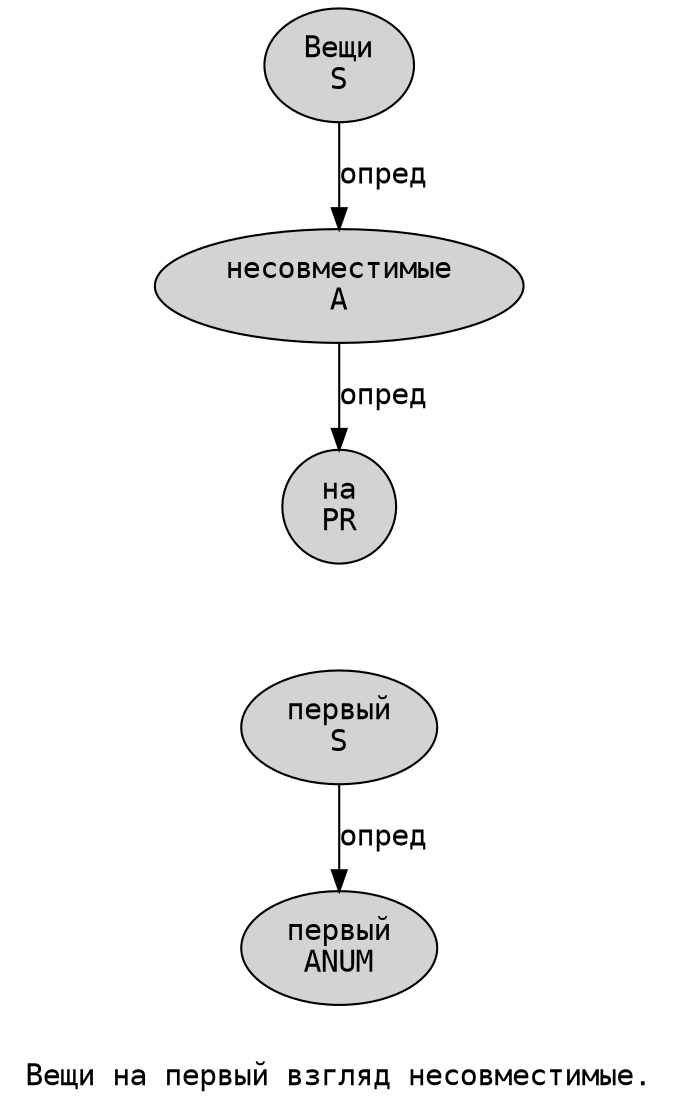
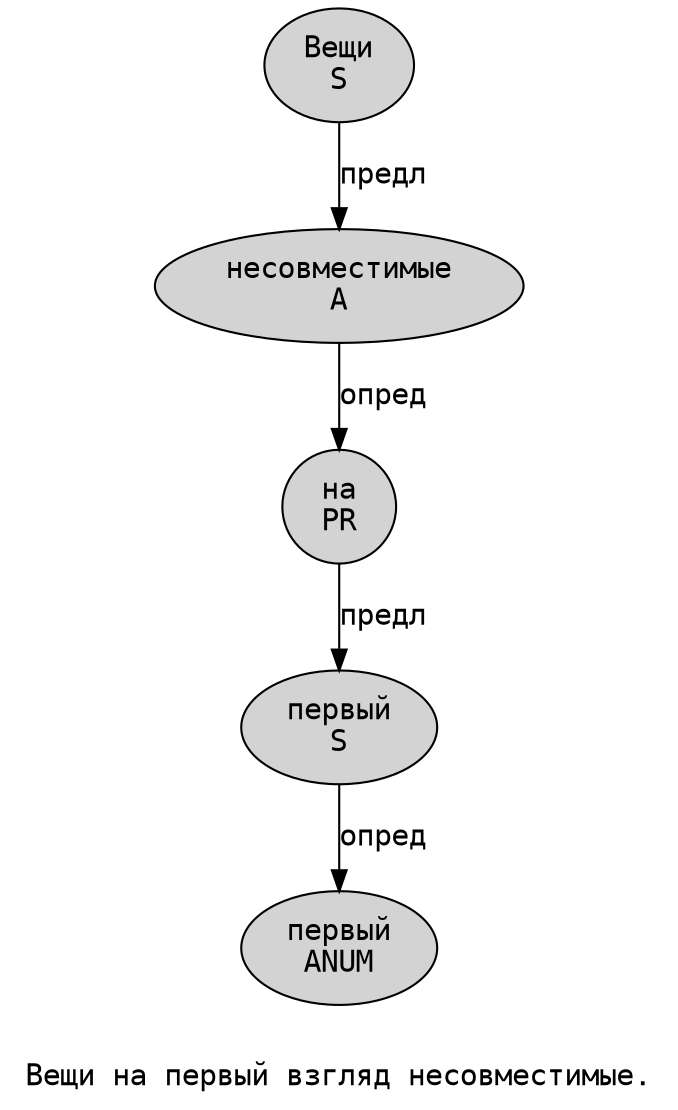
(383, 176) -> (383, 176)
none -> (339, 606)
